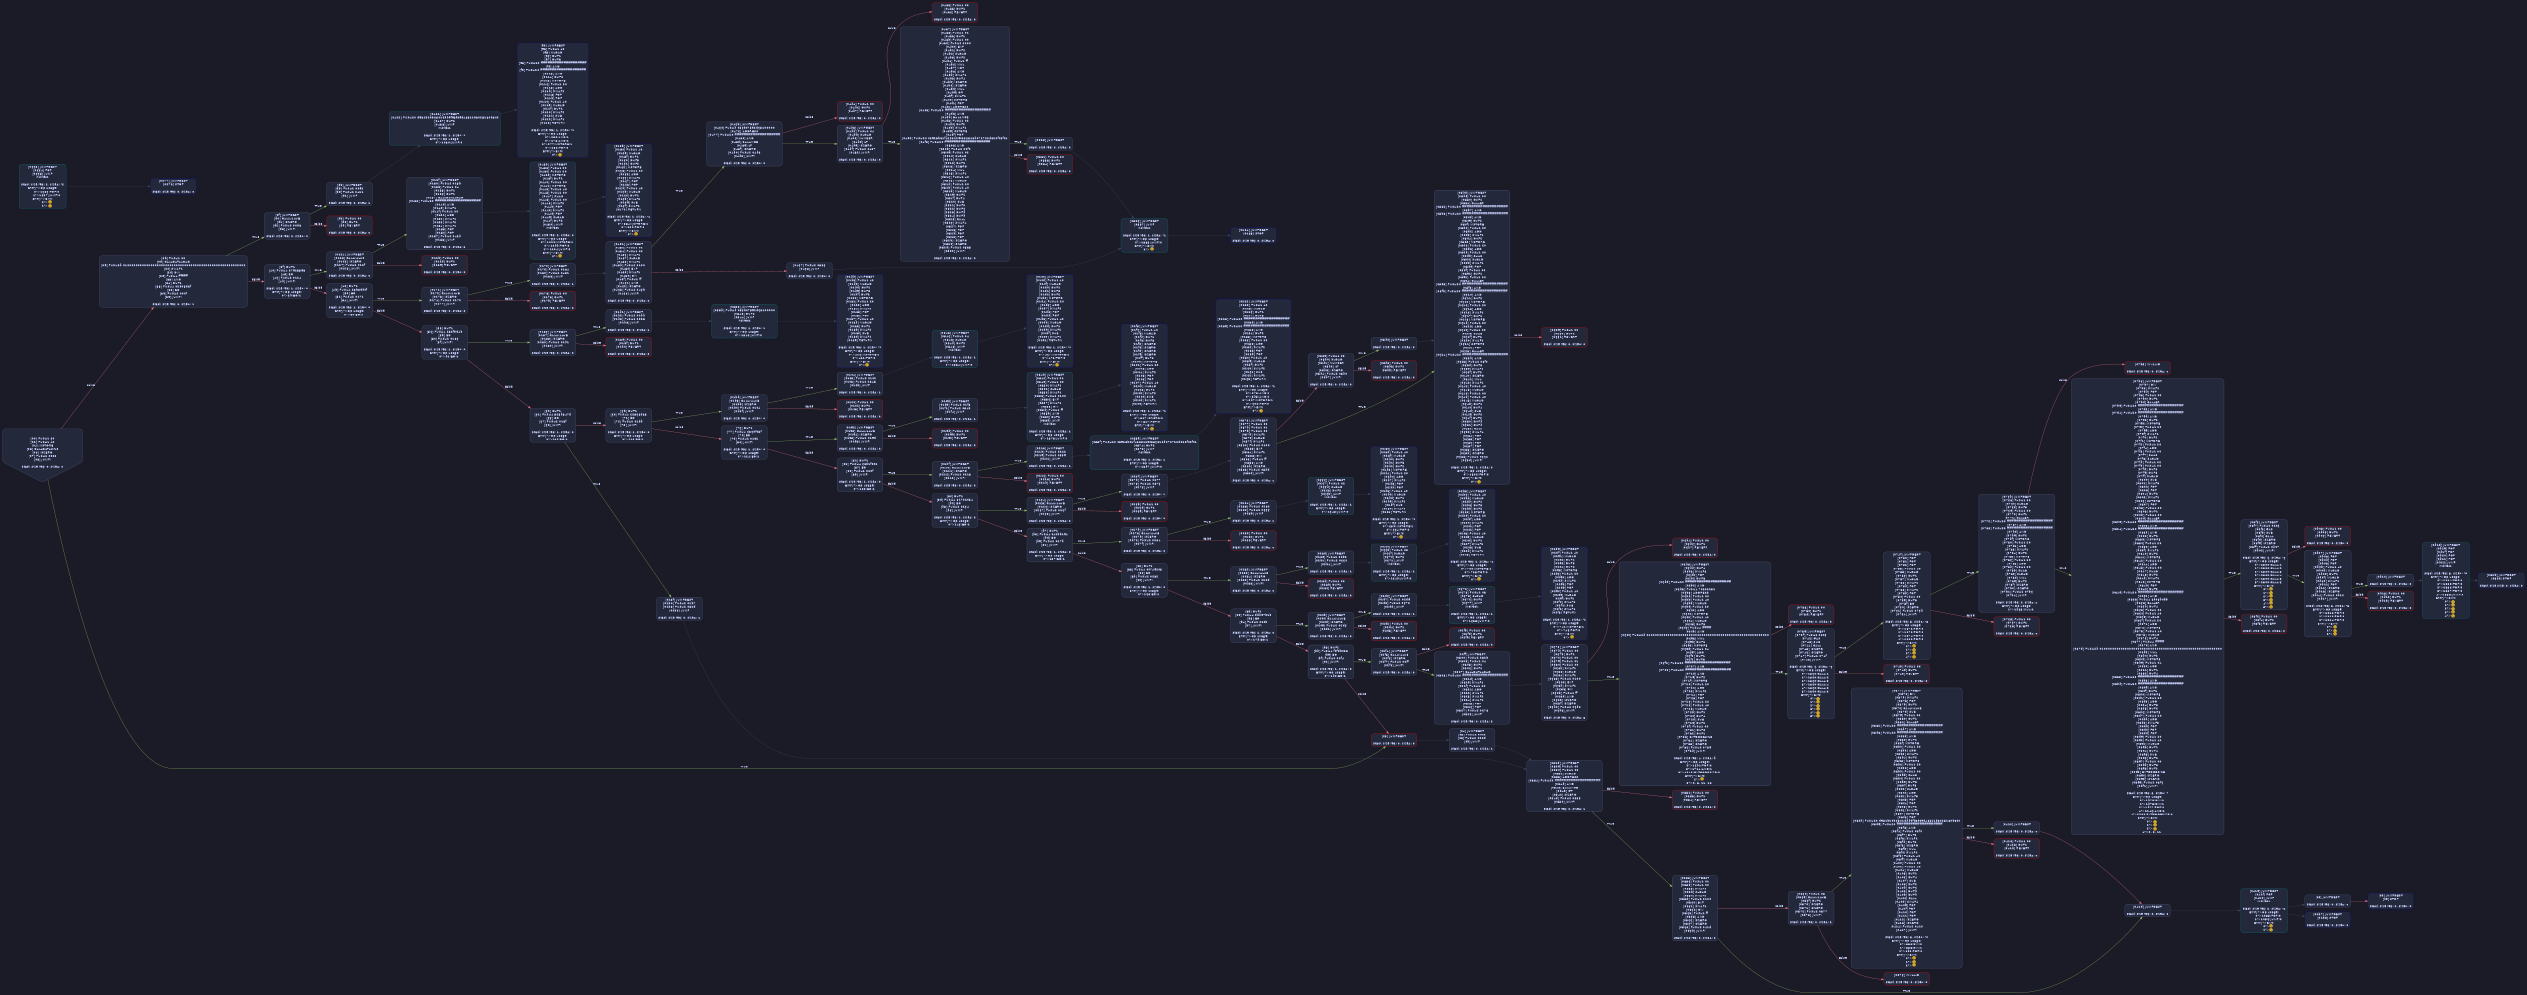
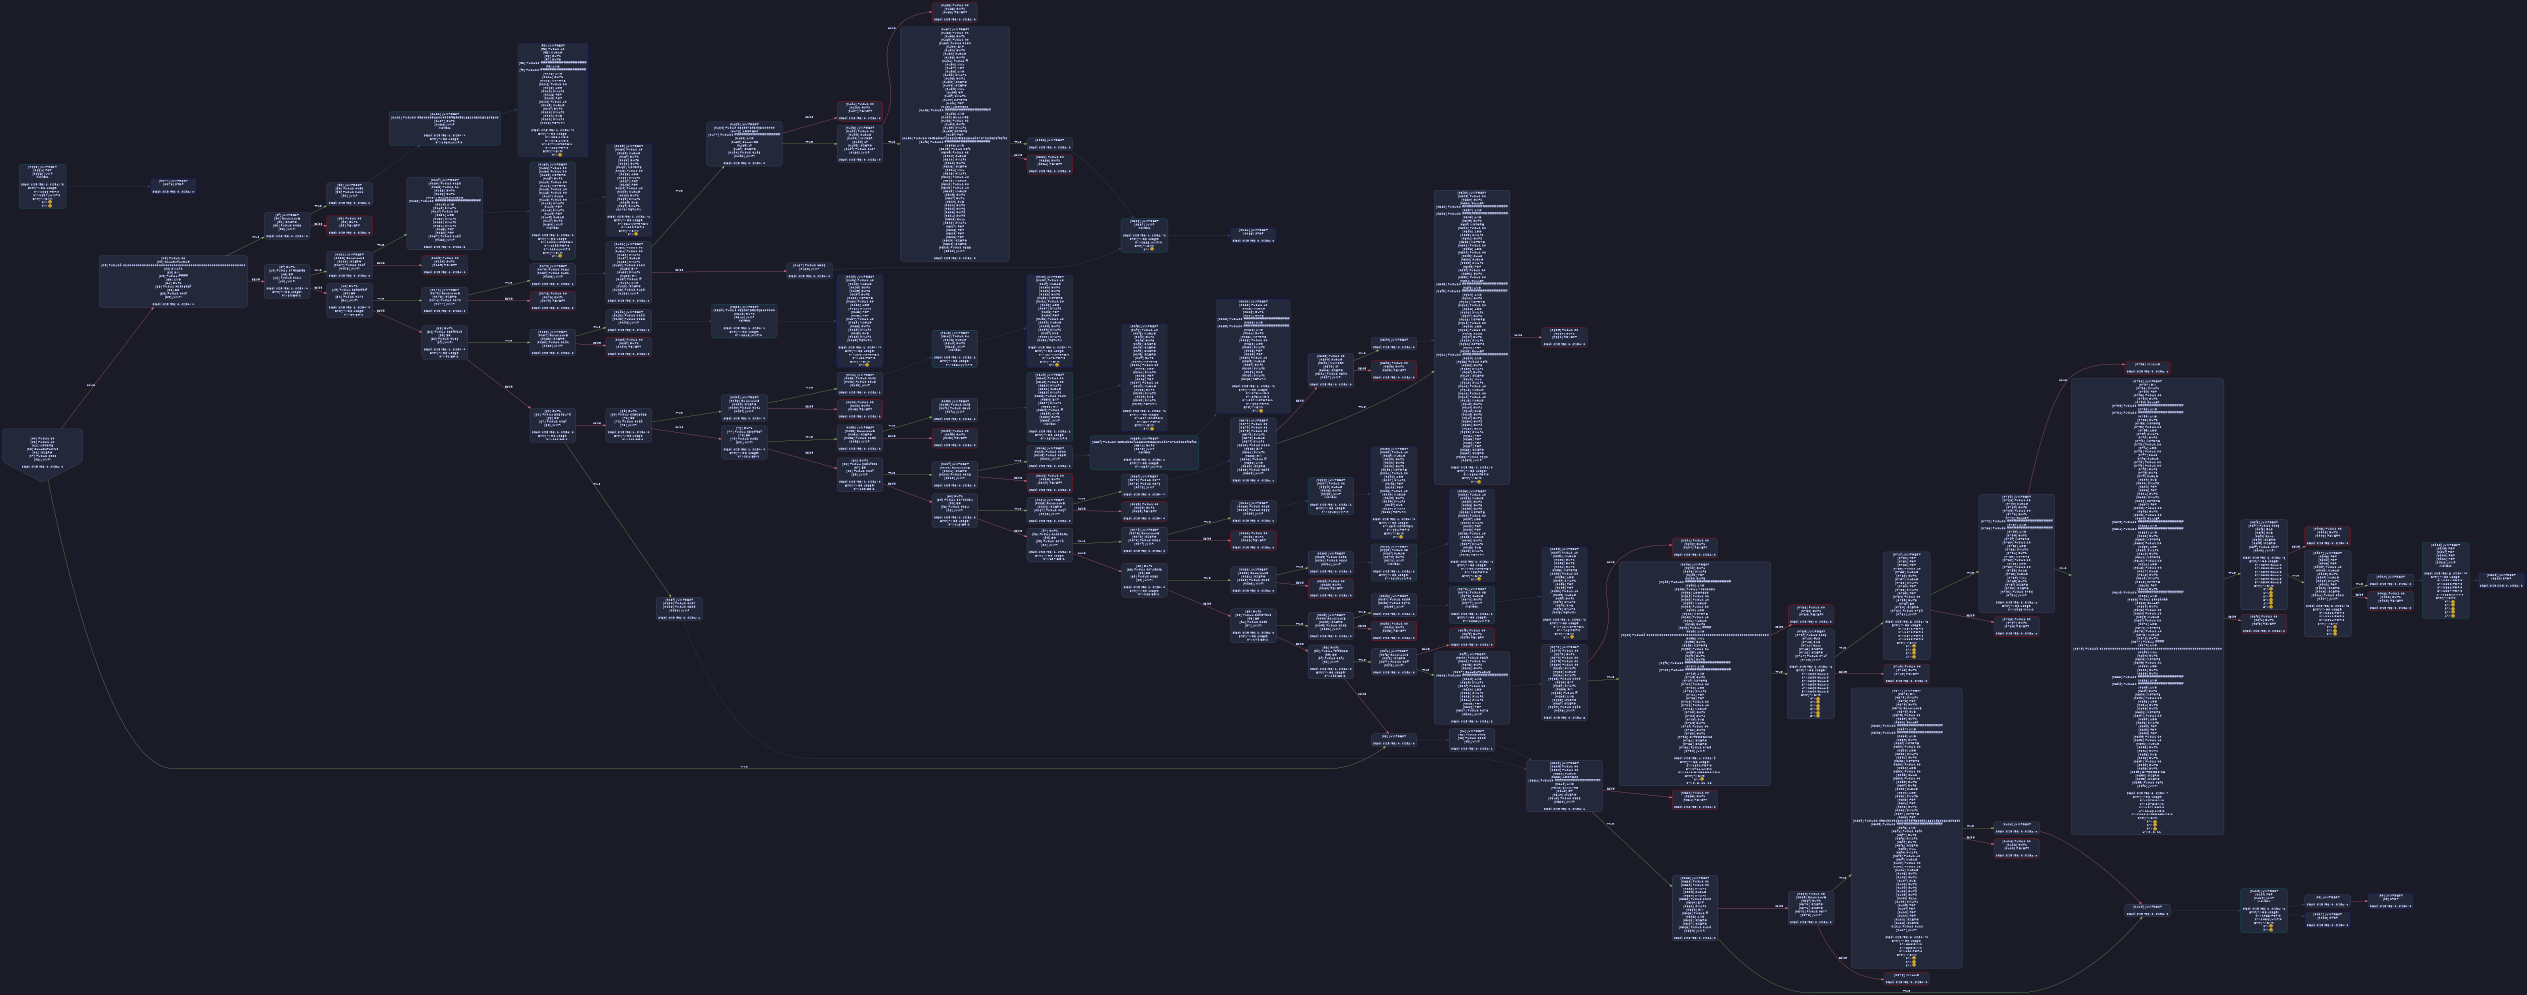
(1394, 740) -> (1394, 740)
